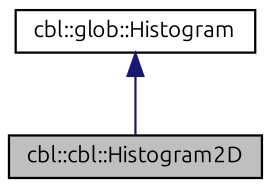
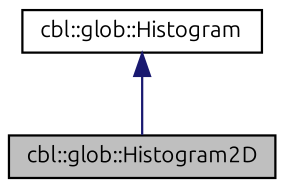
(135, 157) -> (142, 157)
